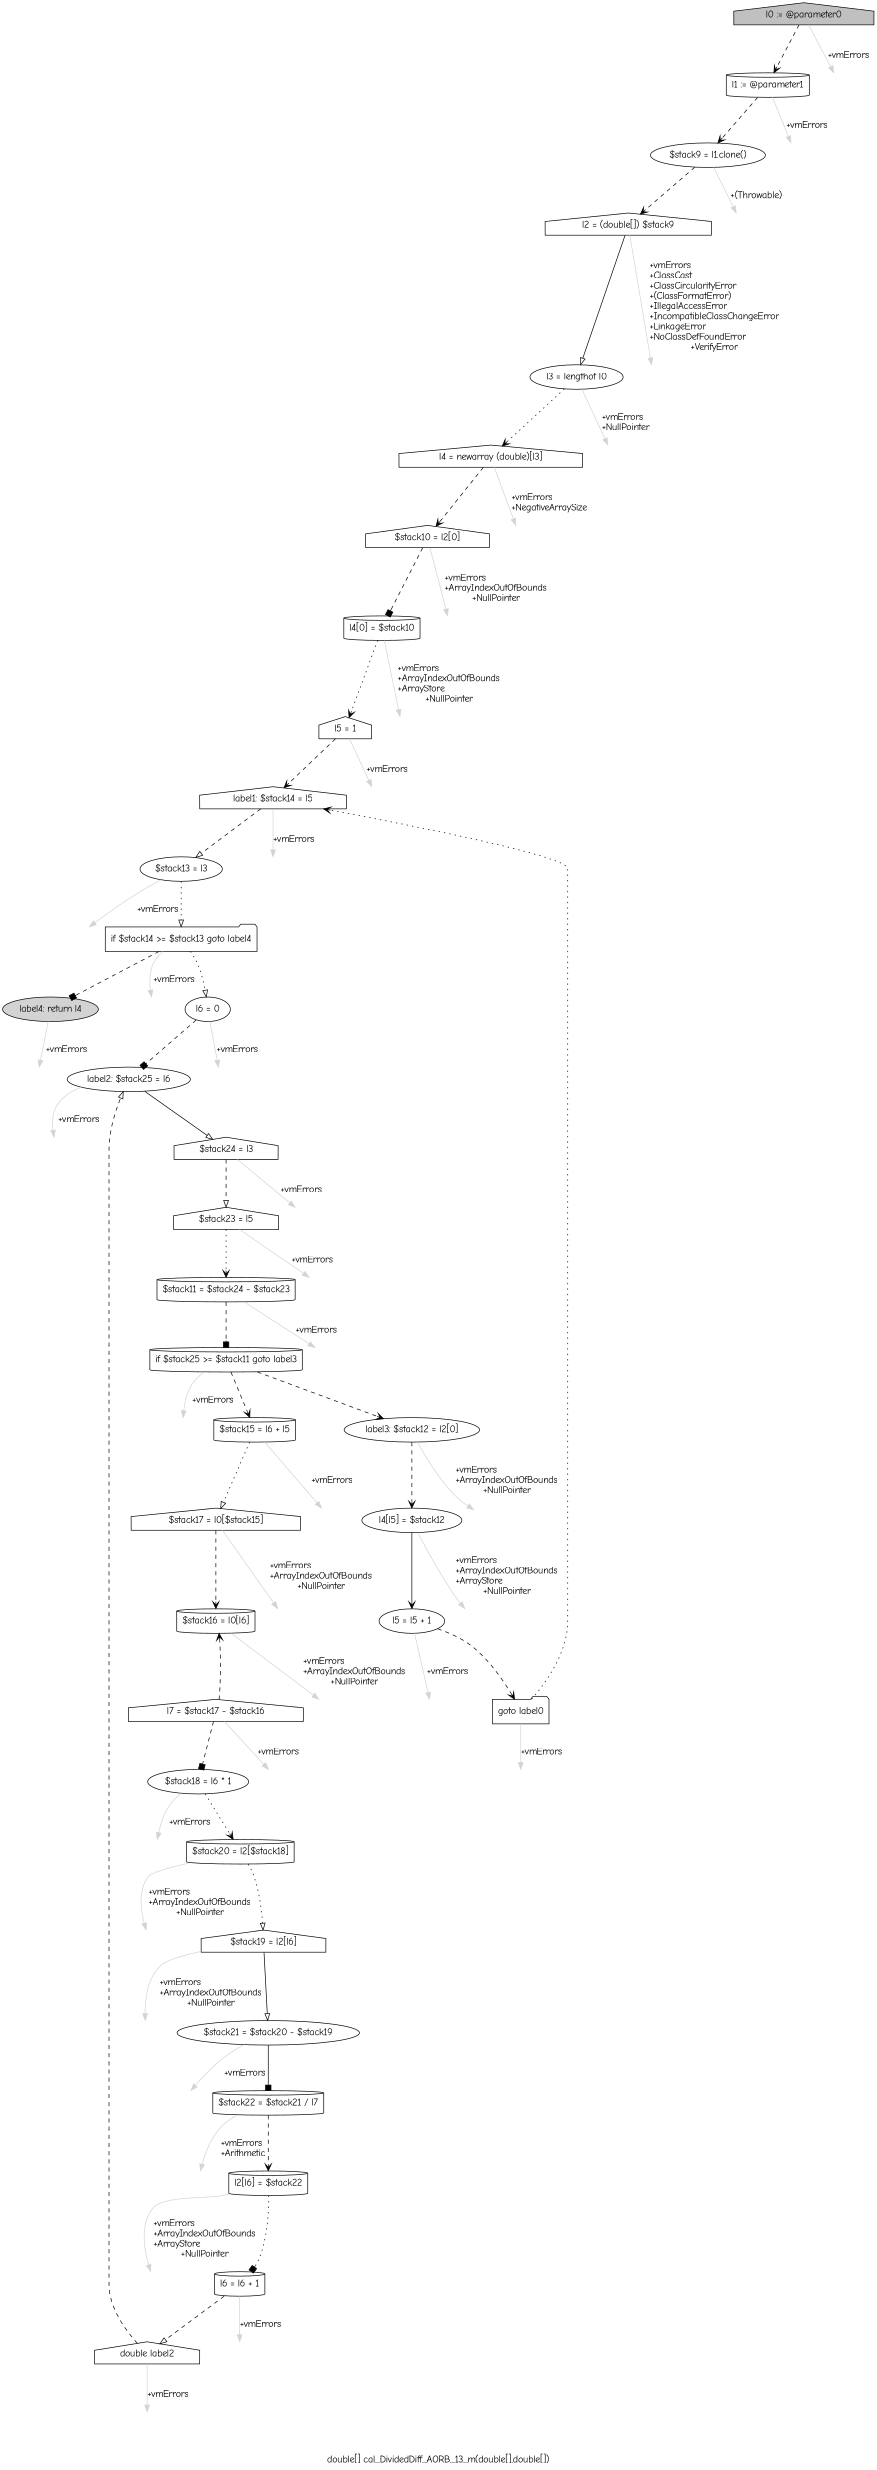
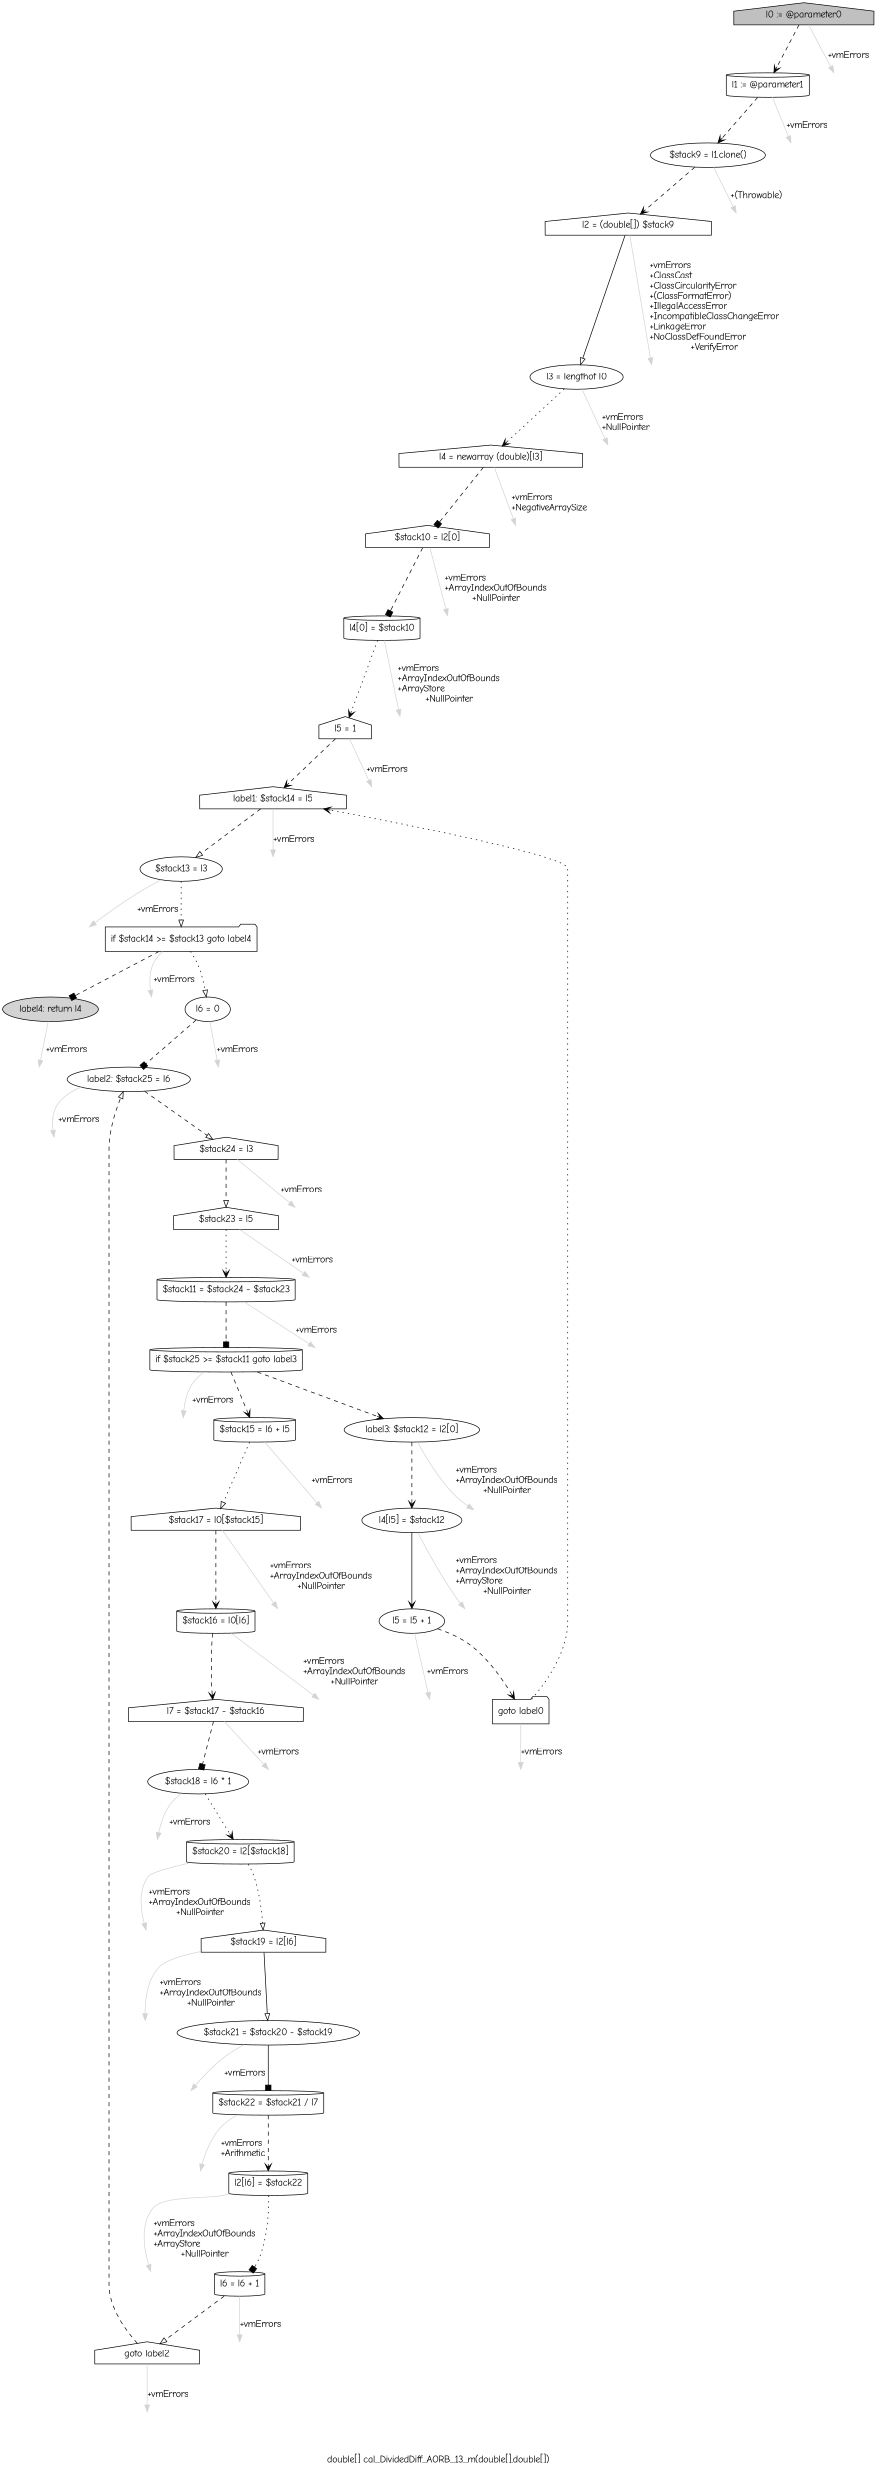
(462, 494) -> (462, 494)
(176, 1113) -> (176, 1113)
(220, 1670) -> (211, 1663)
(147, 2354) -> (147, 2354)
